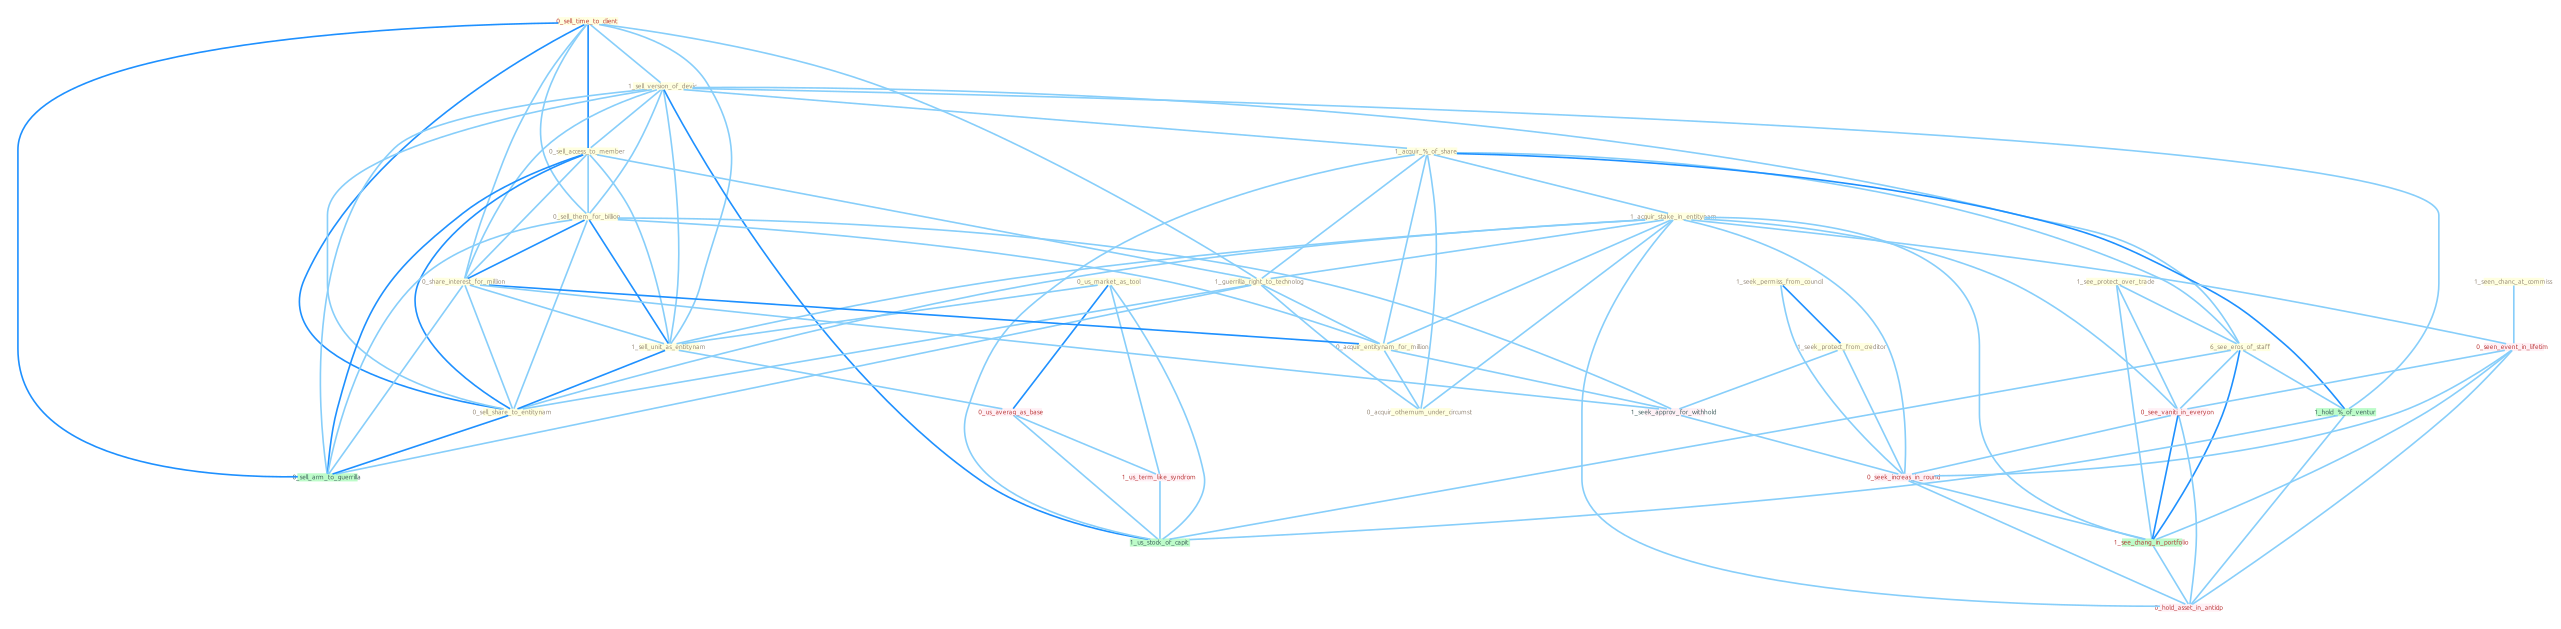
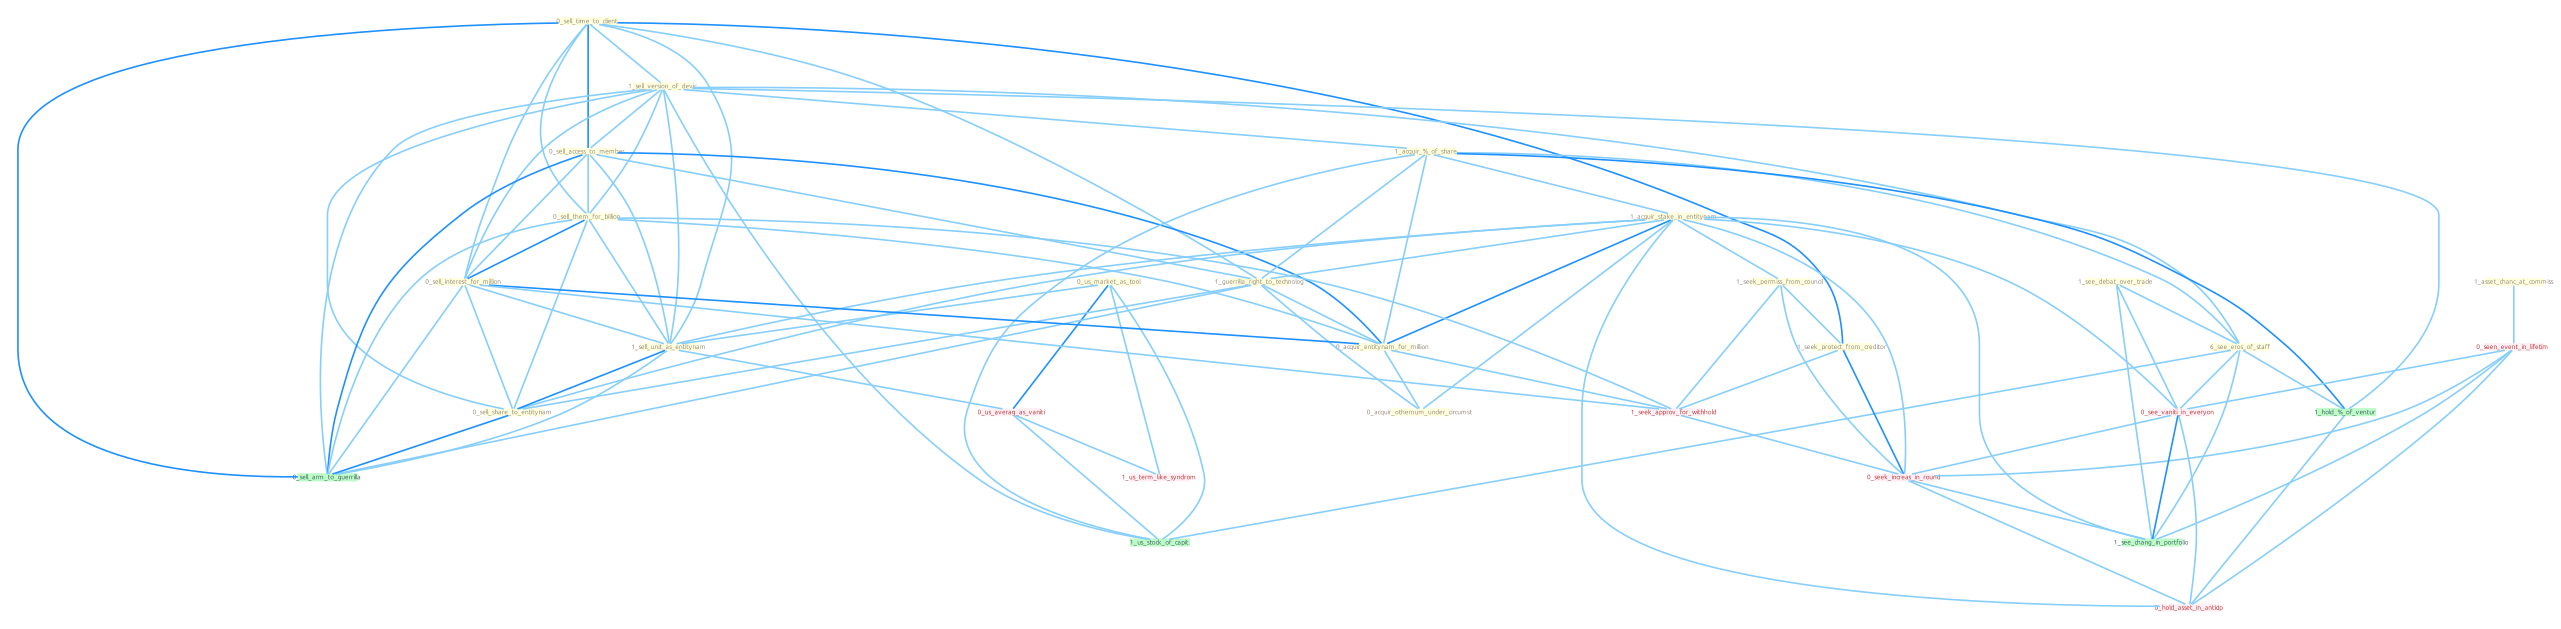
(588, 21) -> (588, 21)
(441, 248) -> (1017, 191)
(310, 270) -> (1273, 86)
(2101, 270) -> (1728, 249)
(464, 282) -> (464, 282)
(629, 282) -> (629, 282)
(1435, 282) -> none
(1529, 282) -> (1529, 282)
(2116, 282) -> (2116, 282)
(2514, 282) -> (2514, 282)
(1812, 314) -> (1812, 314)
(836, 345) -> (836, 345)
none -> (1728, 347)
(1869, 403) -> (1869, 403)
(1012, 412) -> (1012, 412)
(1675, 412) -> (1675, 412)
none -> (544, 421)
(2218, 426) -> (2209, 445)
(1766, 500) -> none
(1160, 510) -> none
(2152, 543) -> (2152, 543)
(2171, 575) -> none
